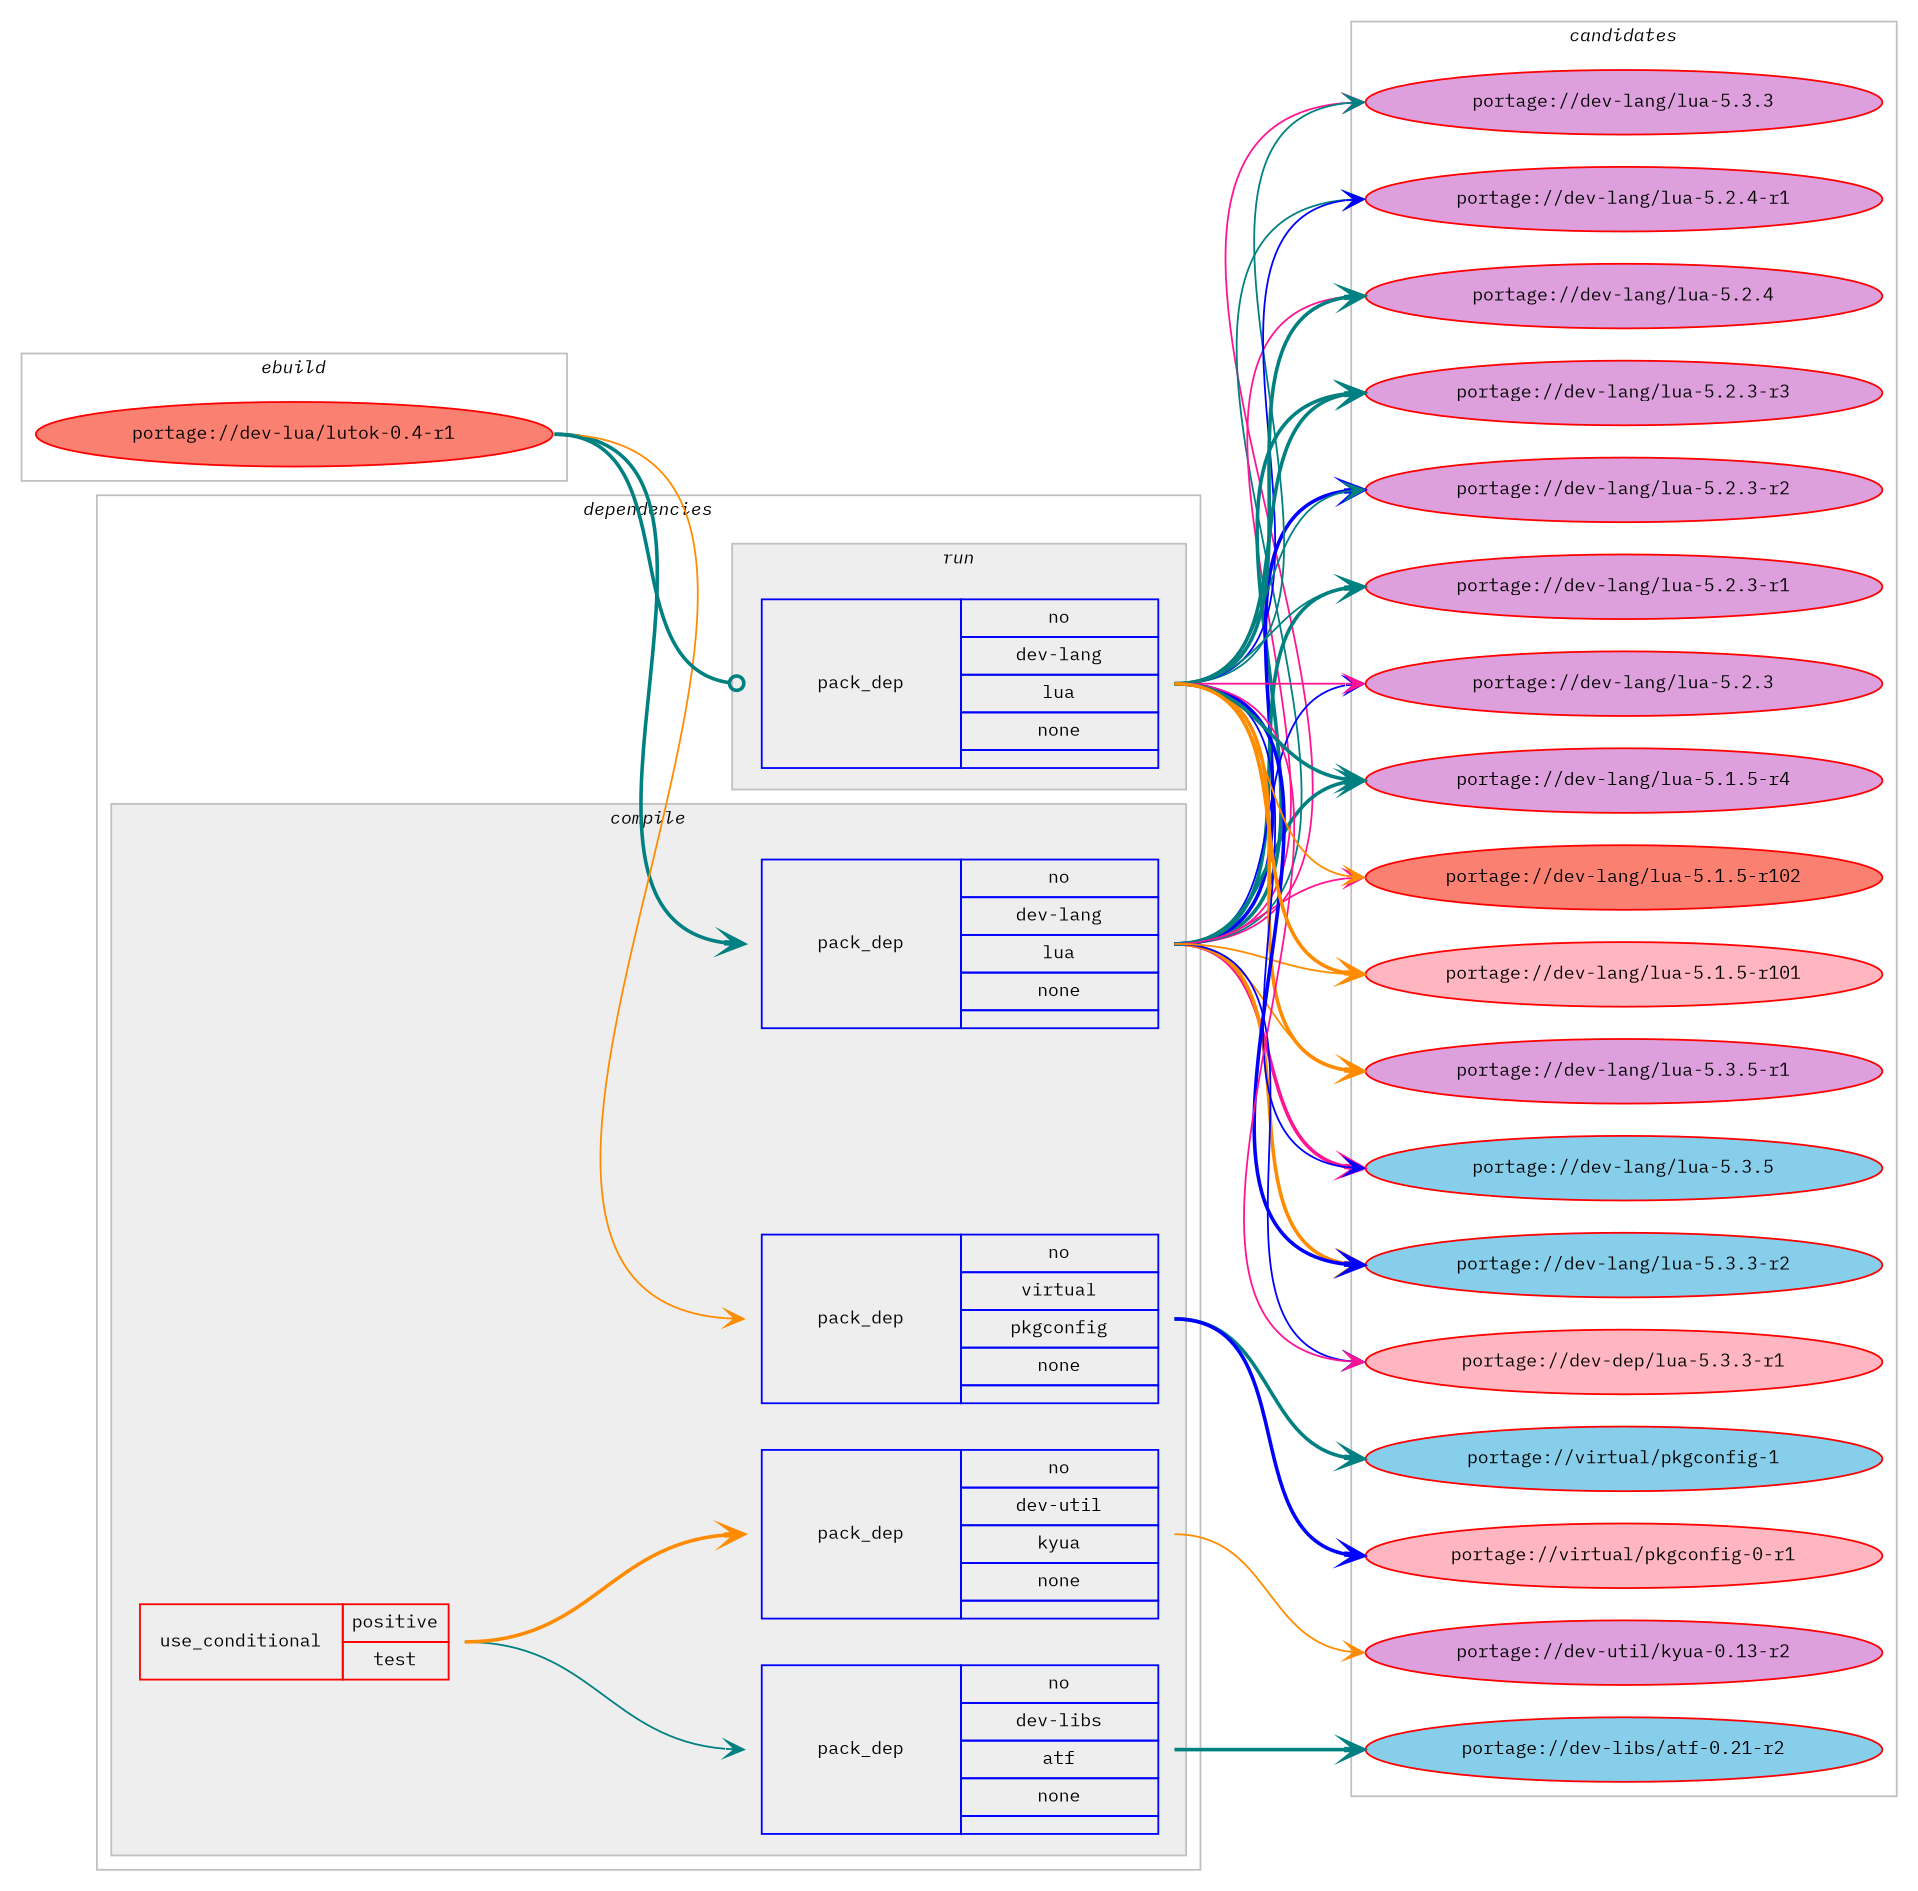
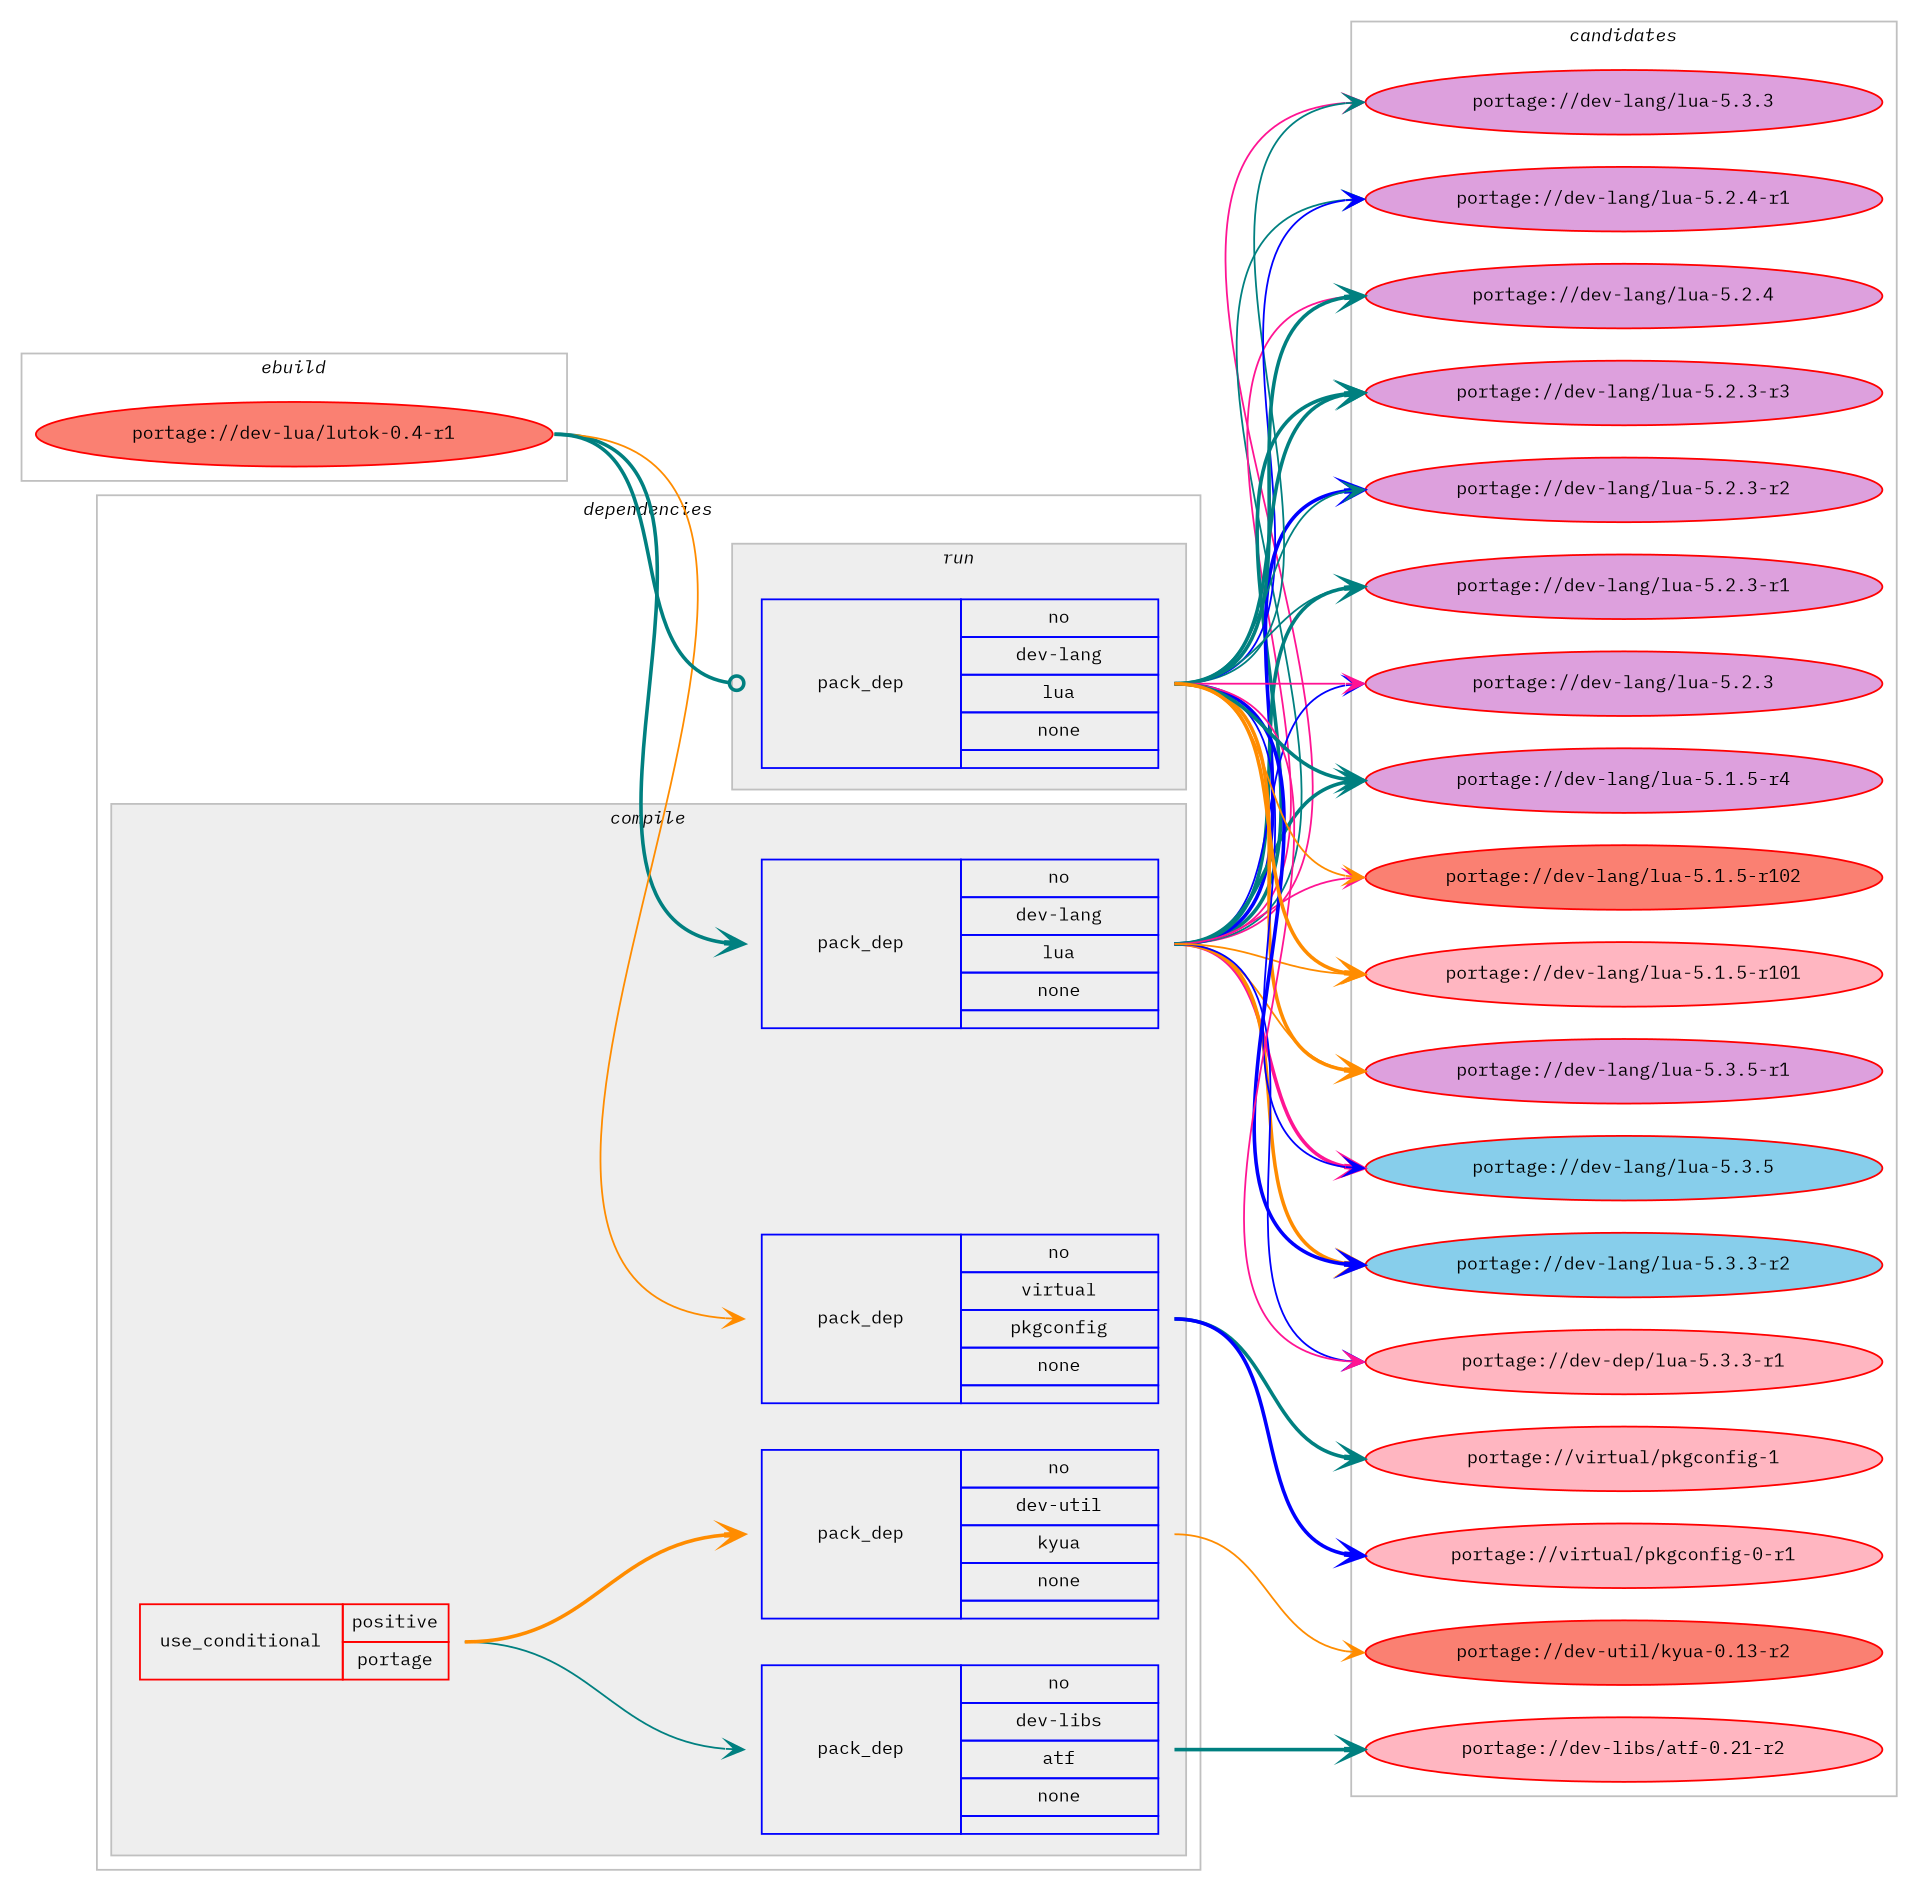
(1624, 1459) -> (1624, 1459)
(1624, 1653) -> (1624, 1653)
(396, 1660) -> (396, 1660)
(1624, 1750) -> (1624, 1750)
